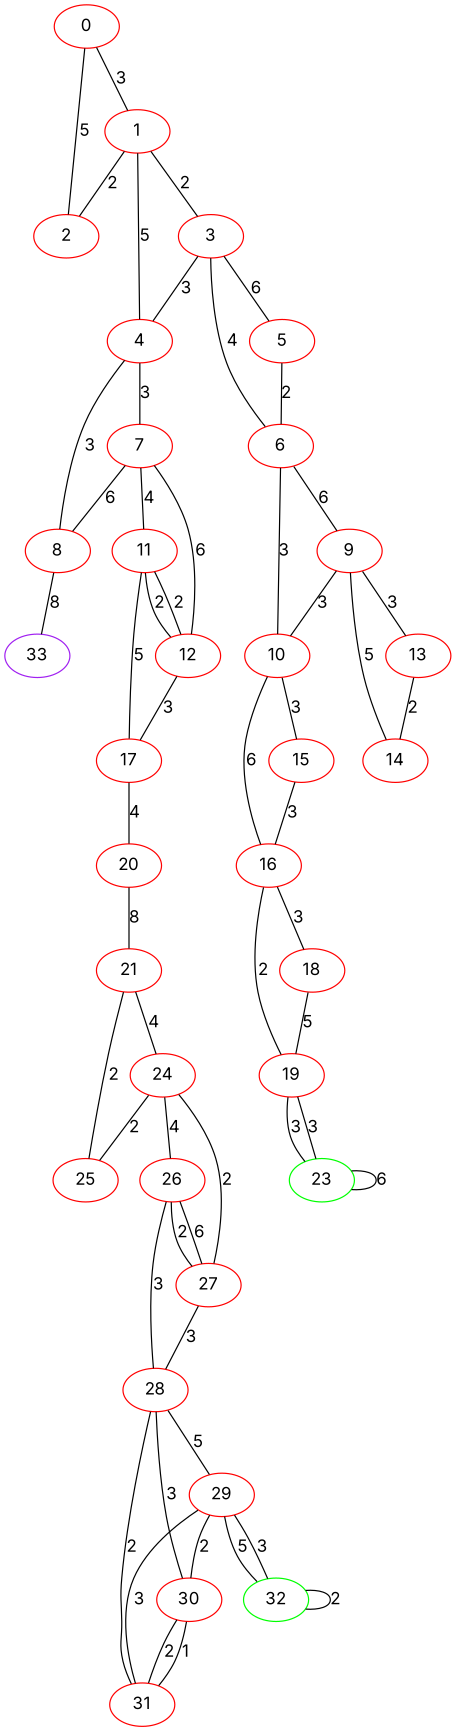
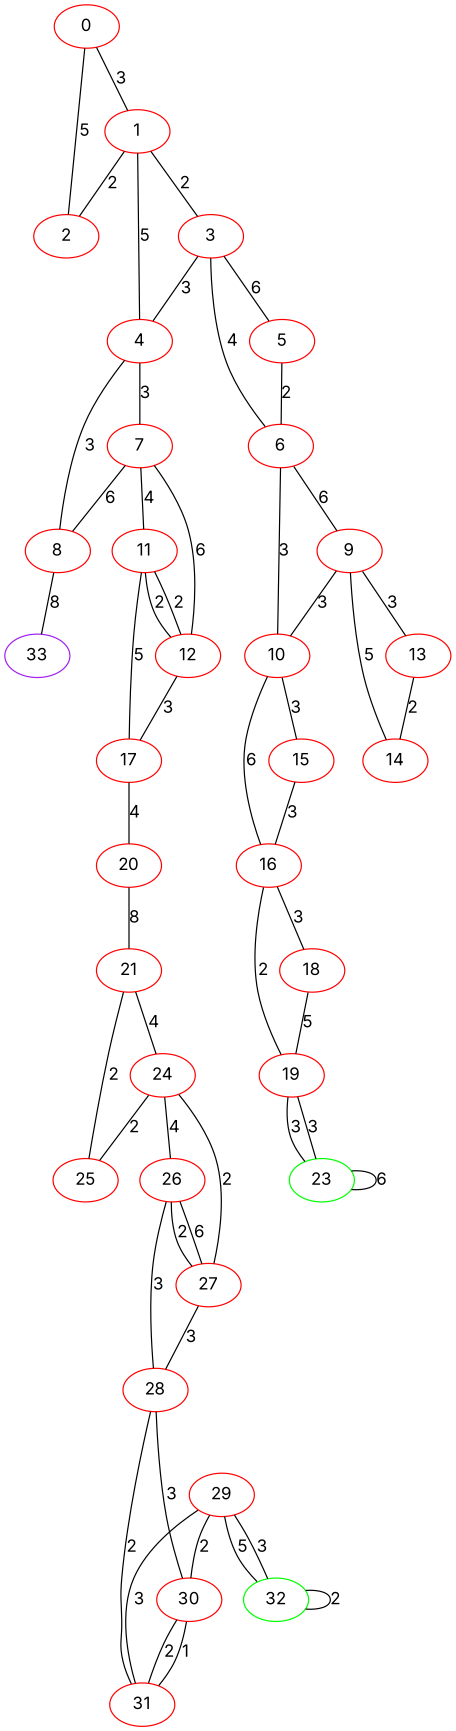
(189, 1442) -> none
